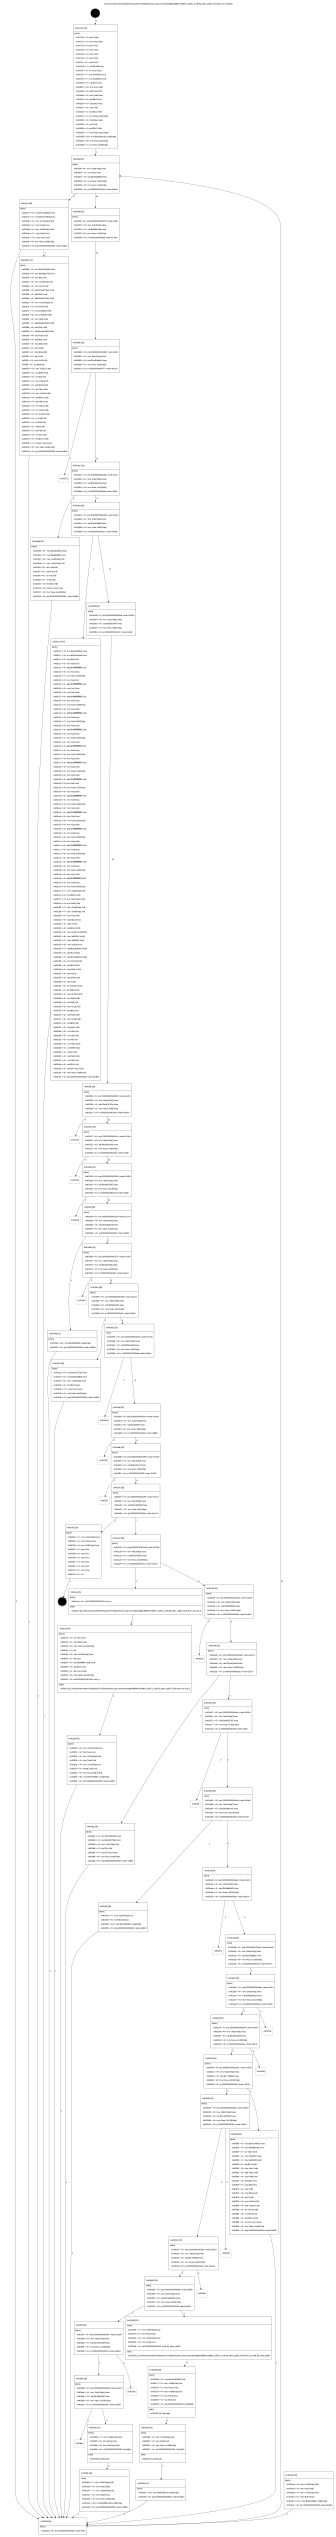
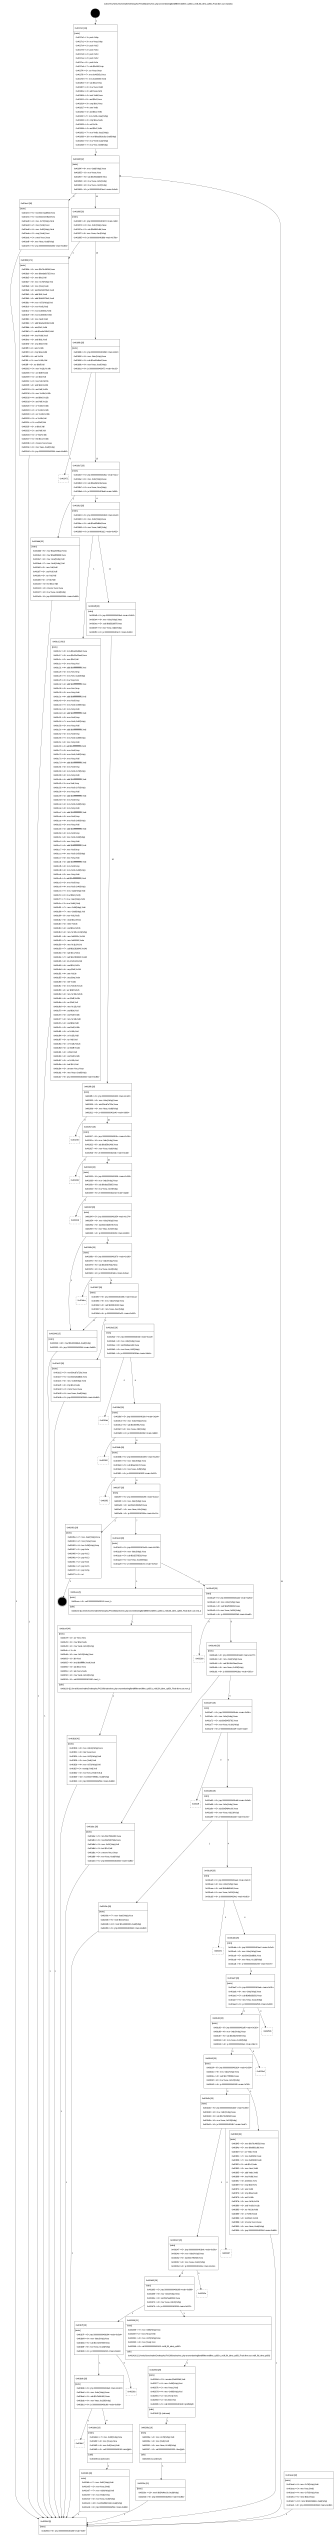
(44, 253) -> (74, 249)
(107, 1200) -> none
(121, 1320) -> (90, 1323)
